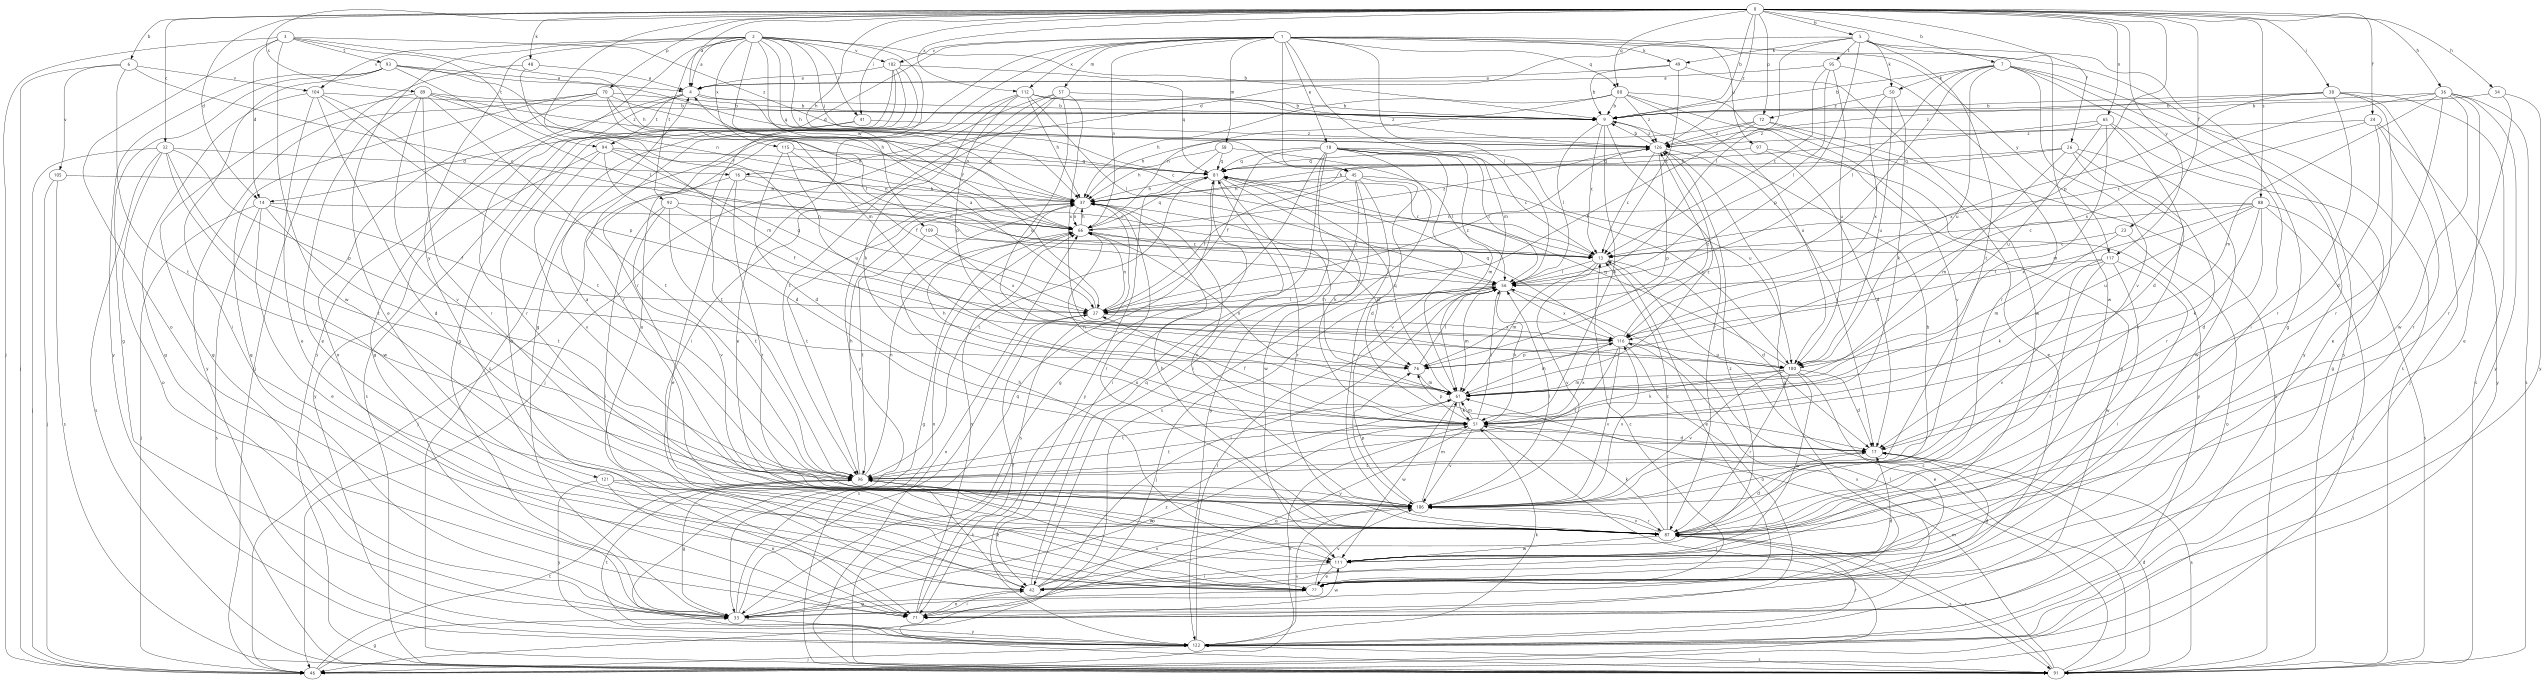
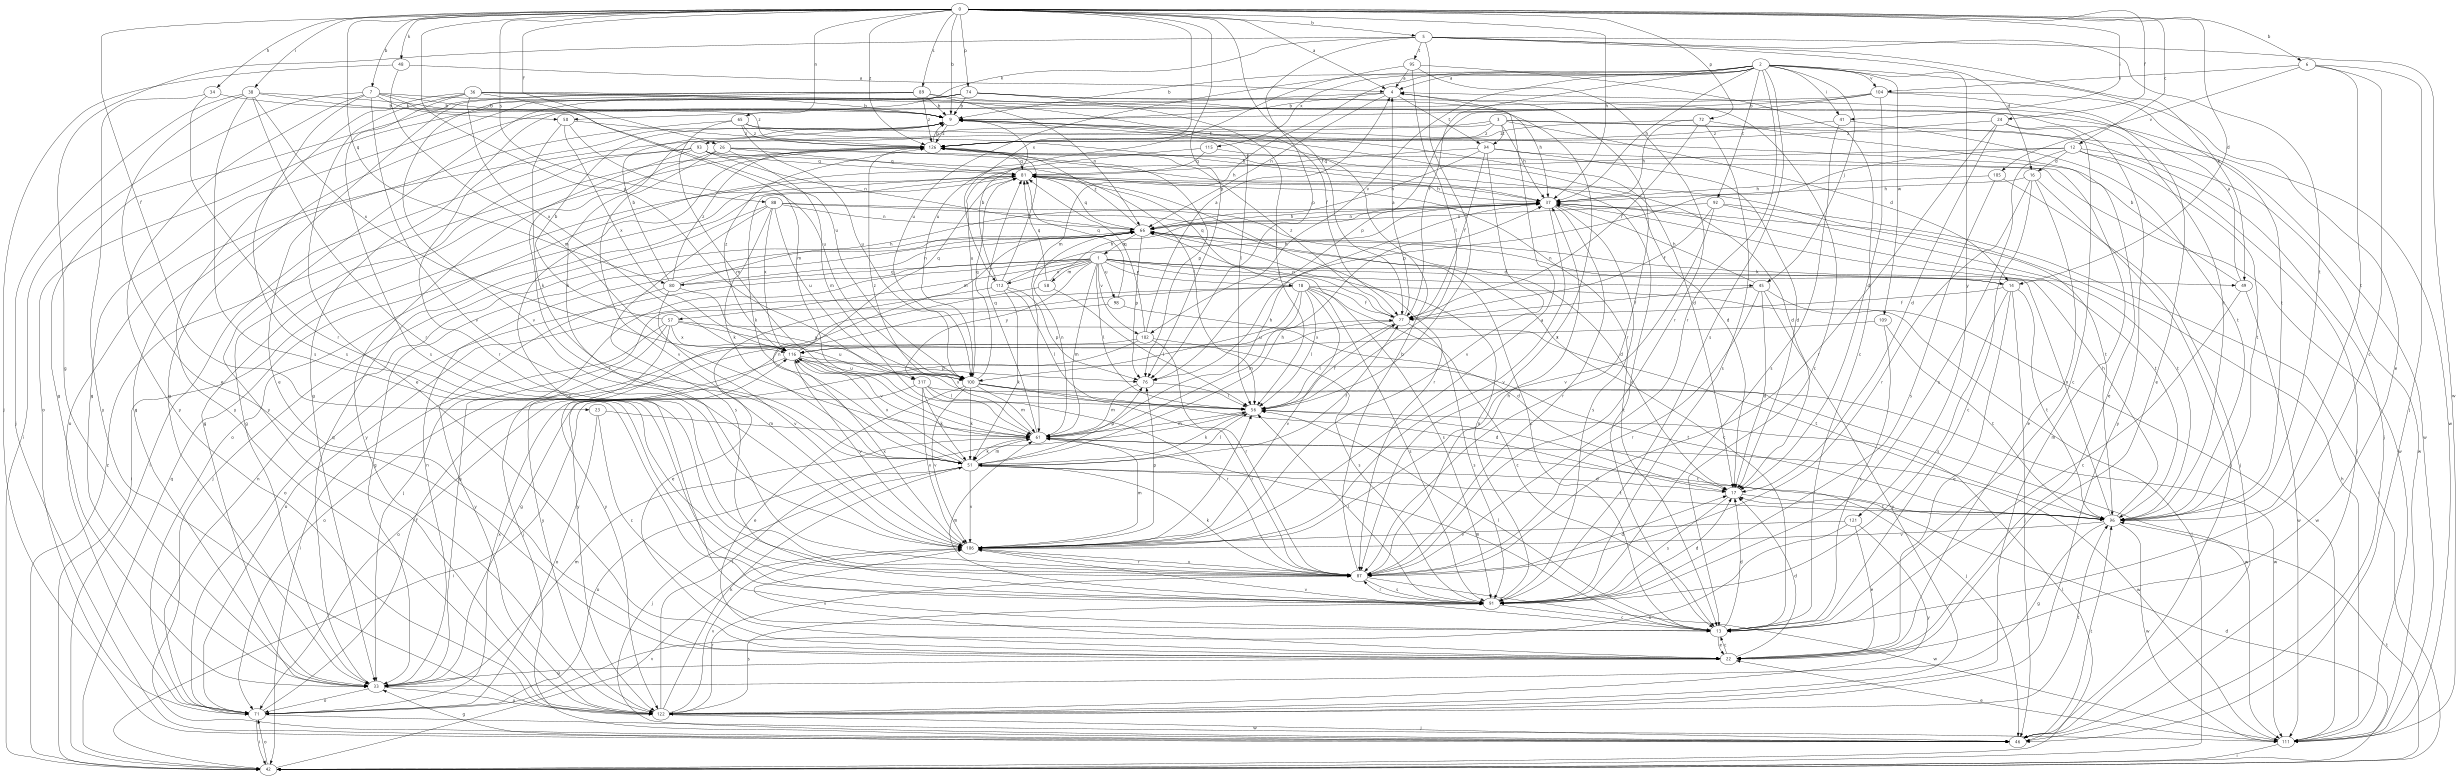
(2116, 10) -> none
(1112, 66) -> (1120, 244)
(538, 78) -> none
(605, 92) -> (969, 92)
(1829, 106) -> (739, 136)
(165, 148) -> (2073, 148)
(1759, 148) -> (1116, 303)
(1778, 222) -> none
(1596, 225) -> (1218, 95)
(799, 231) -> (1465, 231)
(934, 245) -> none
(2110, 258) -> (922, 382)
(1838, 300) -> (1728, 320)
(1544, 369) -> (881, 396)
(1060, 383) -> (404, 493)
(1667, 396) -> none
(315, 397) -> (2054, 438)
(922, 499) -> none
(894, 501) -> (1853, 333)
(1167, 507) -> (577, 562)
(1109, 534) -> (318, 700)
(1034, 663) -> none
